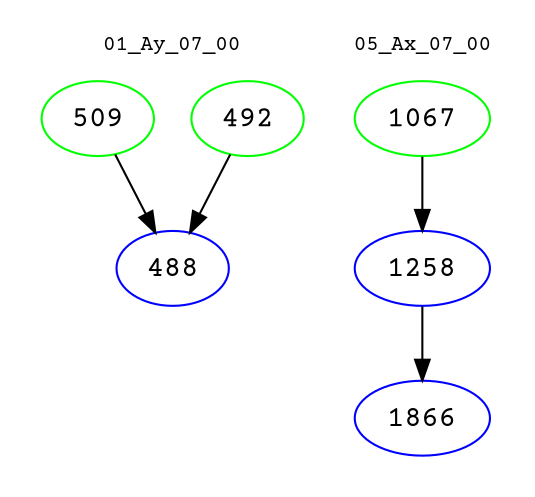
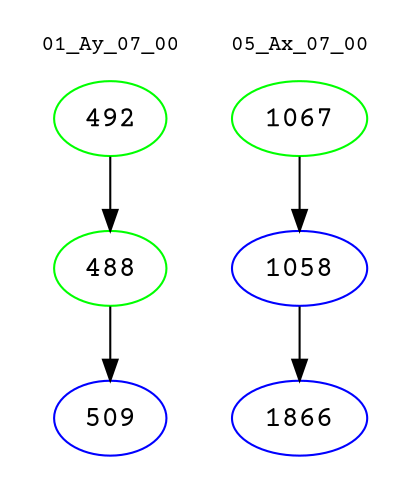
(98, 119) -> (110, 418)
(130, 184) -> (110, 333)
(173, 268) -> (110, 268)
(422, 268) -> (300, 268)
